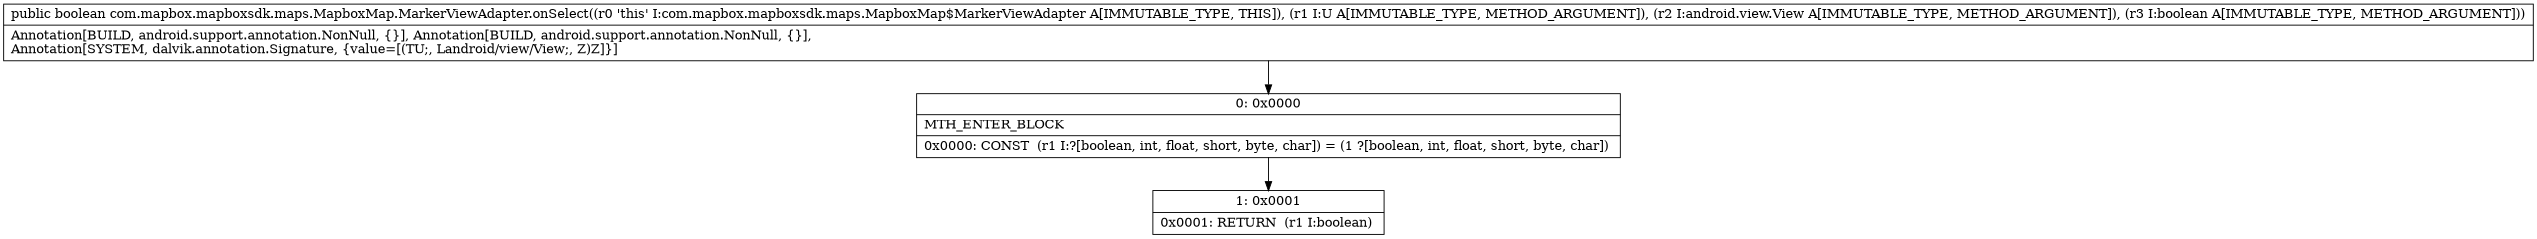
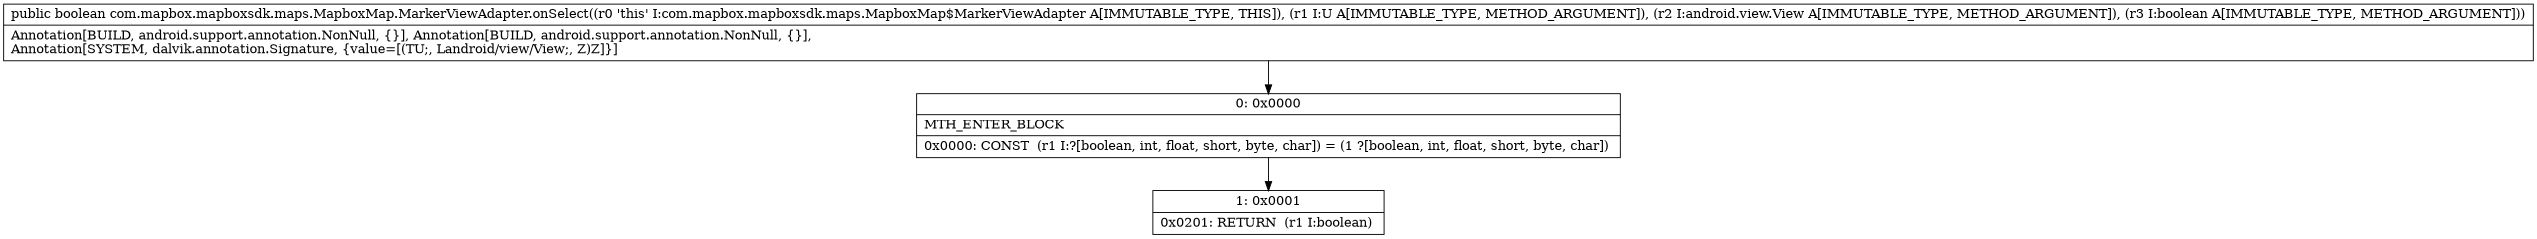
(1268, 223) -> (1268, 223)
